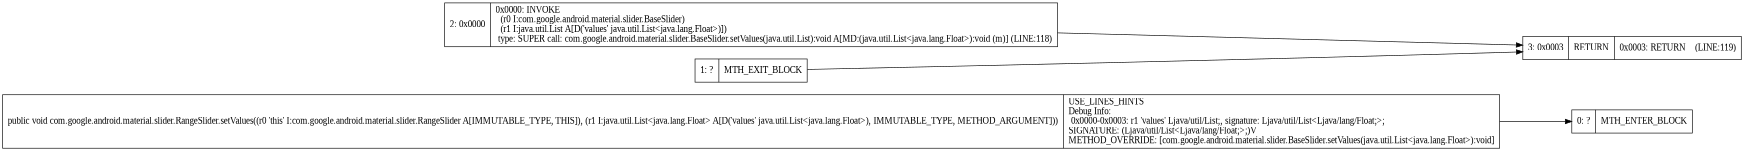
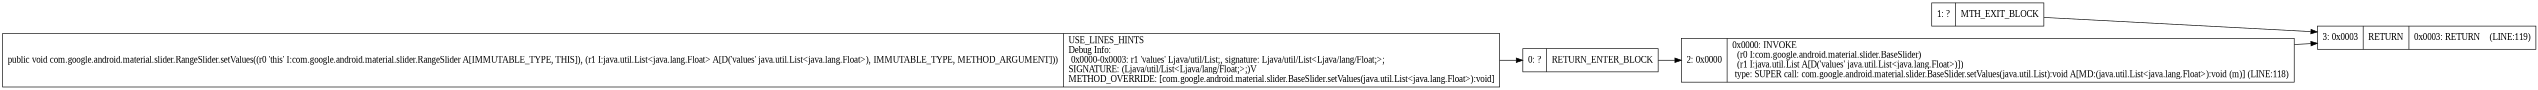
none -> (1667, 60)
(1644, 121) -> (1602, 60)
